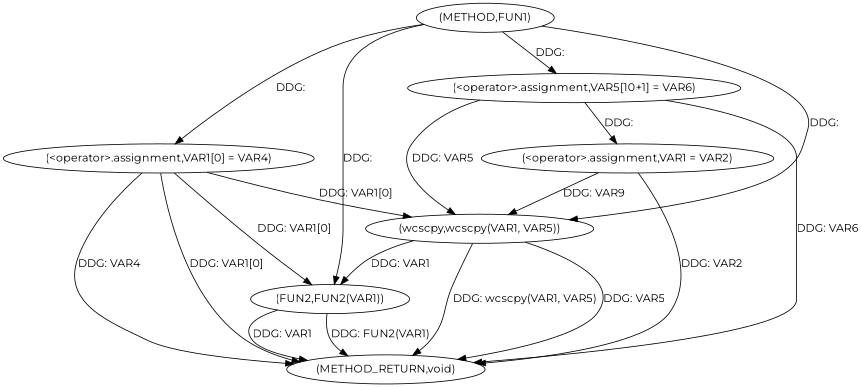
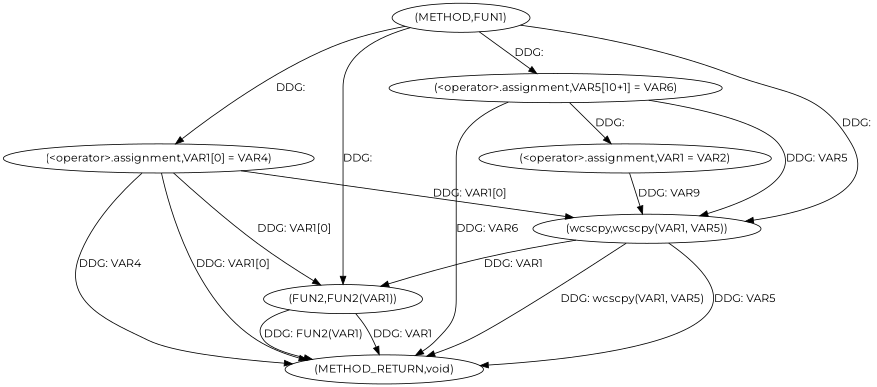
(653, 326) -> none
